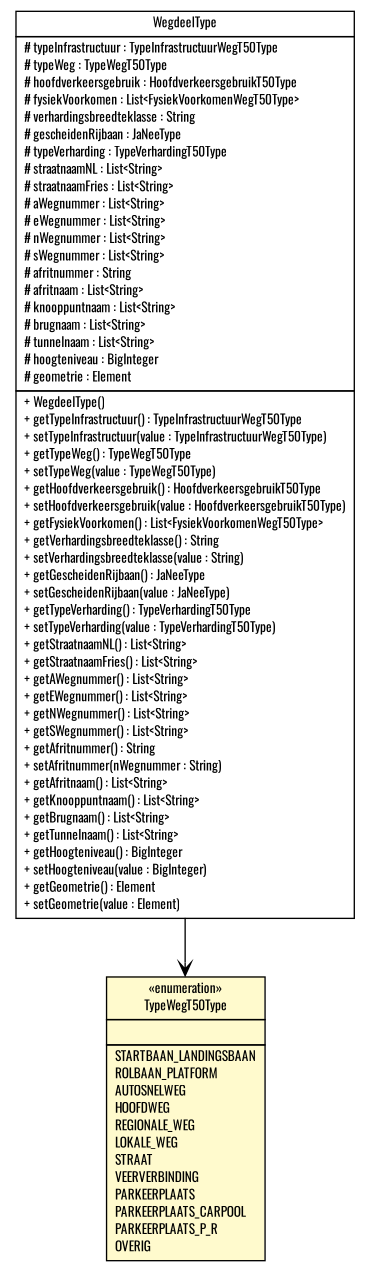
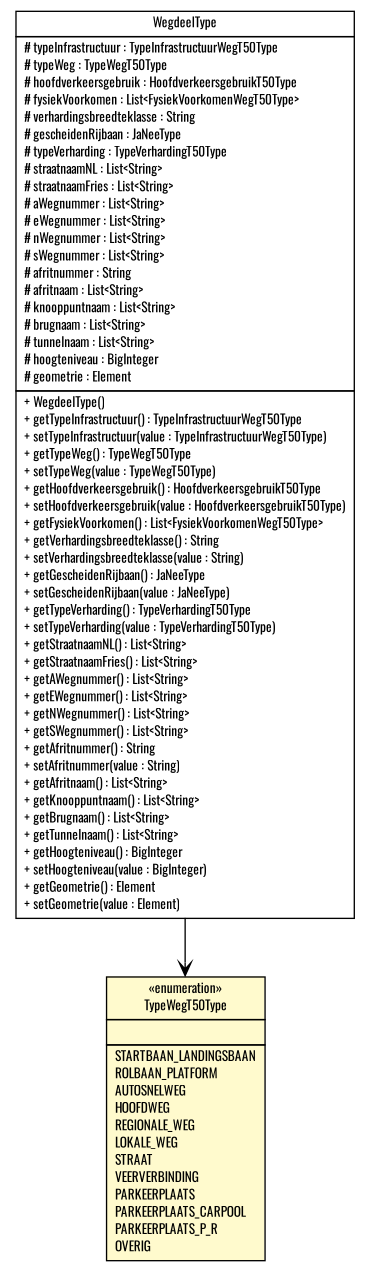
(123, 767) -> (102, 767)
